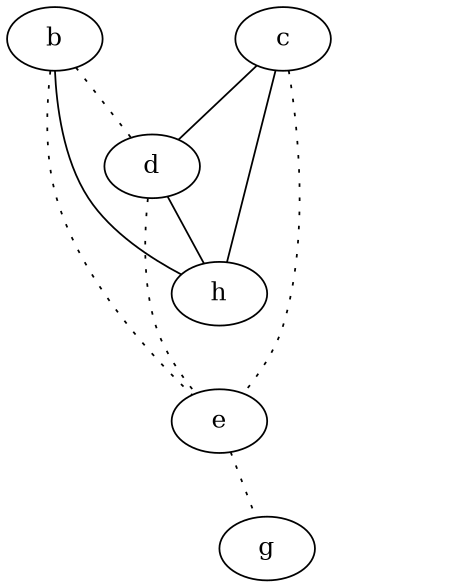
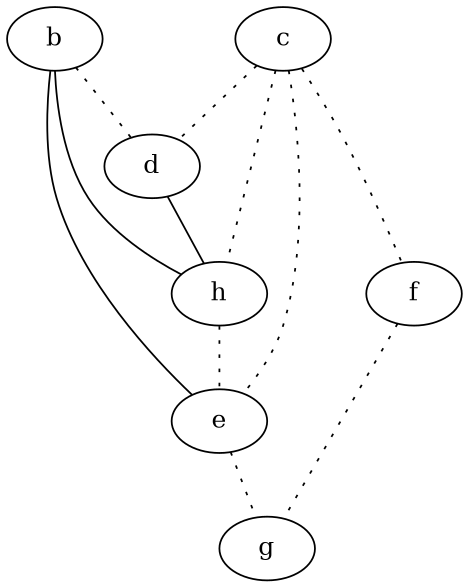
(218, 103) -> (218, 103)
(251, 166) -> (251, 166)
(79, 250) -> (79, 250)
none -> (414, 294)
(150, 301) -> (219, 358)
